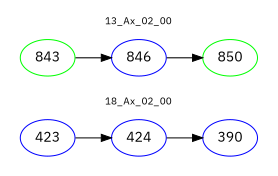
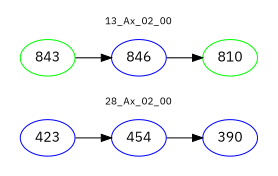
(230, 58) -> (230, 58)
(139, 102) -> (139, 102)
(139, 138) -> (139, 138)
